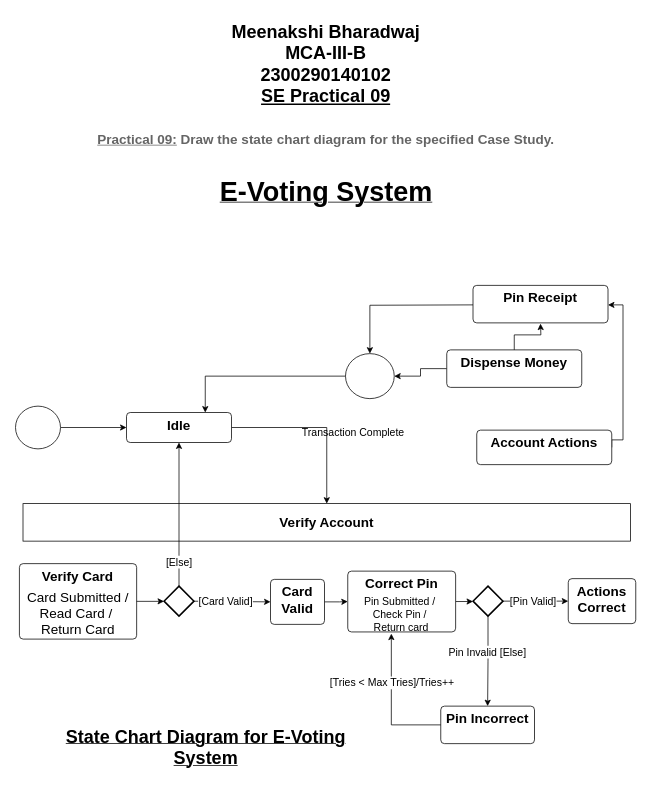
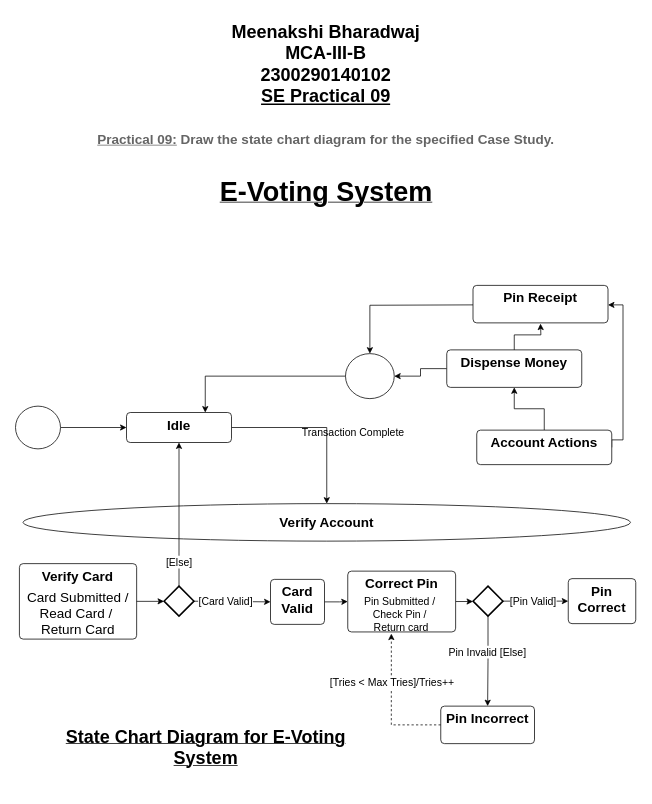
none -> (532, 409)
(327, 522) -> (327, 522)
(602, 595) -> (602, 589)
(396, 725) -> (396, 725)
